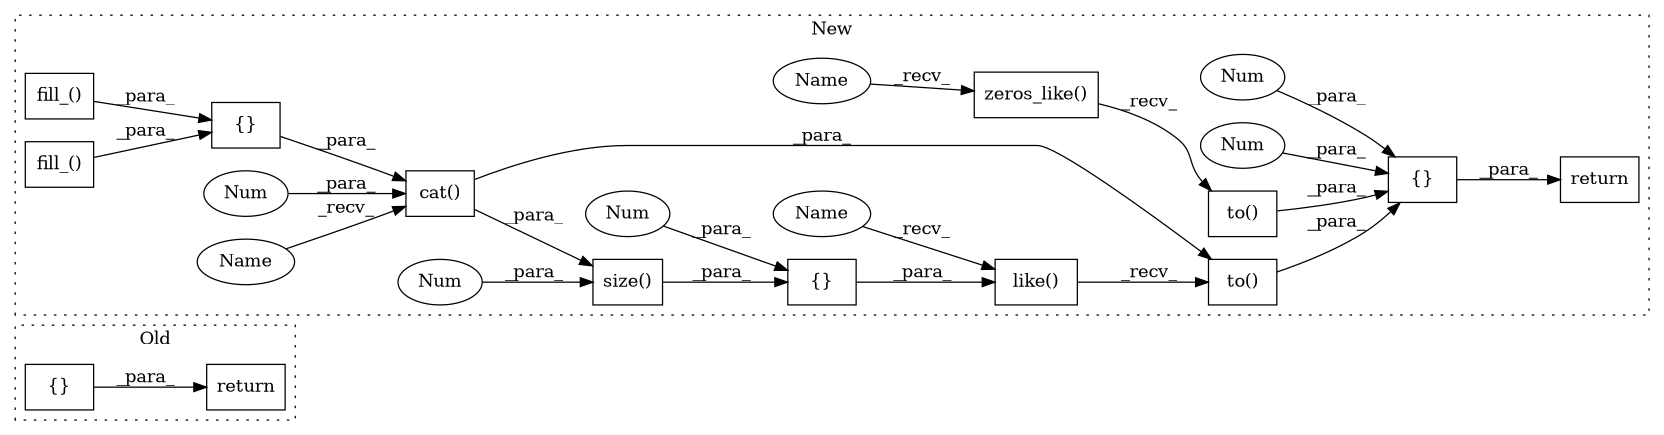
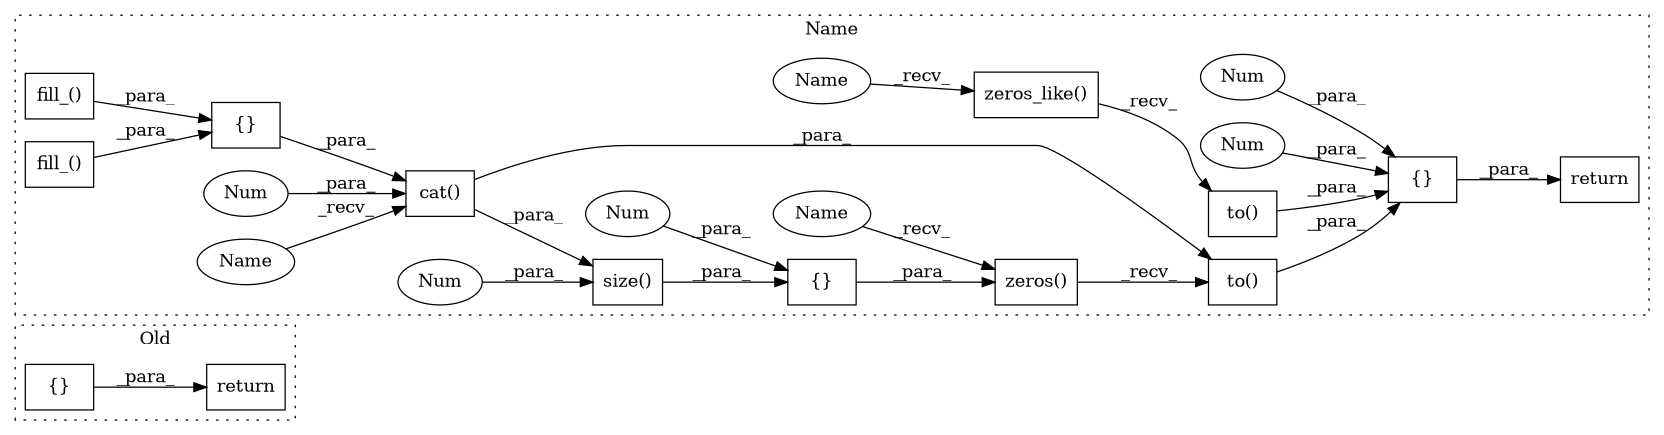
(832, 30) -> (832, 30)
(1036, 282) -> (1036, 282)
